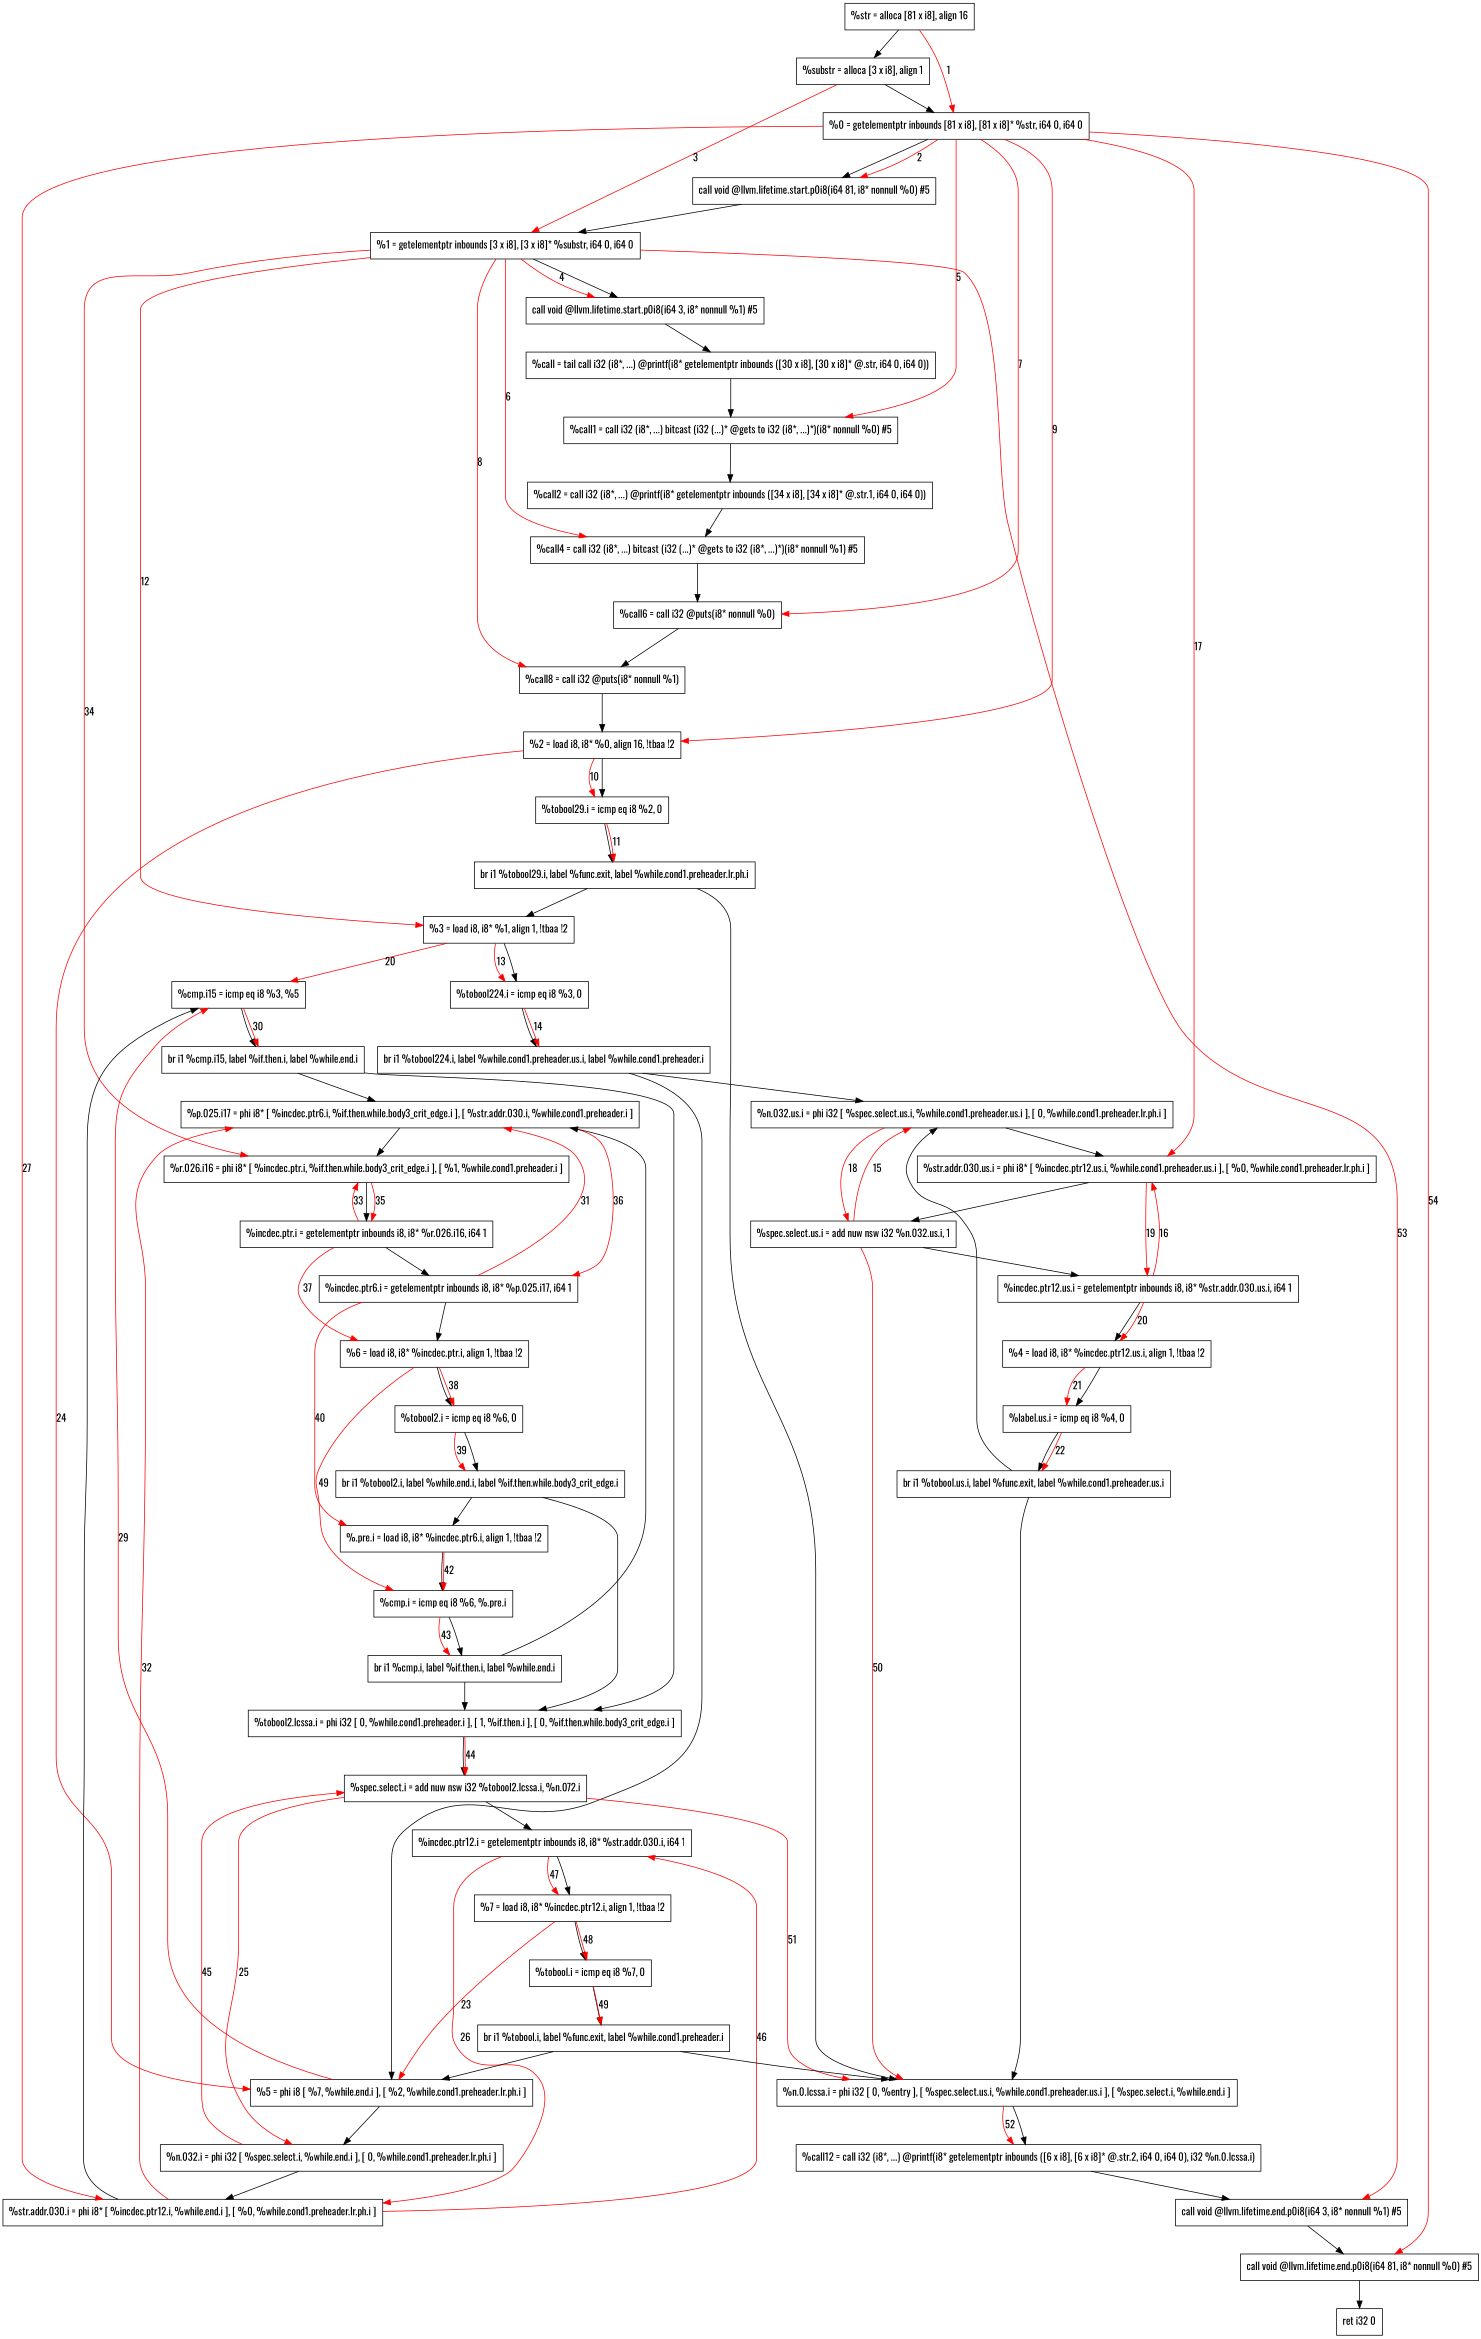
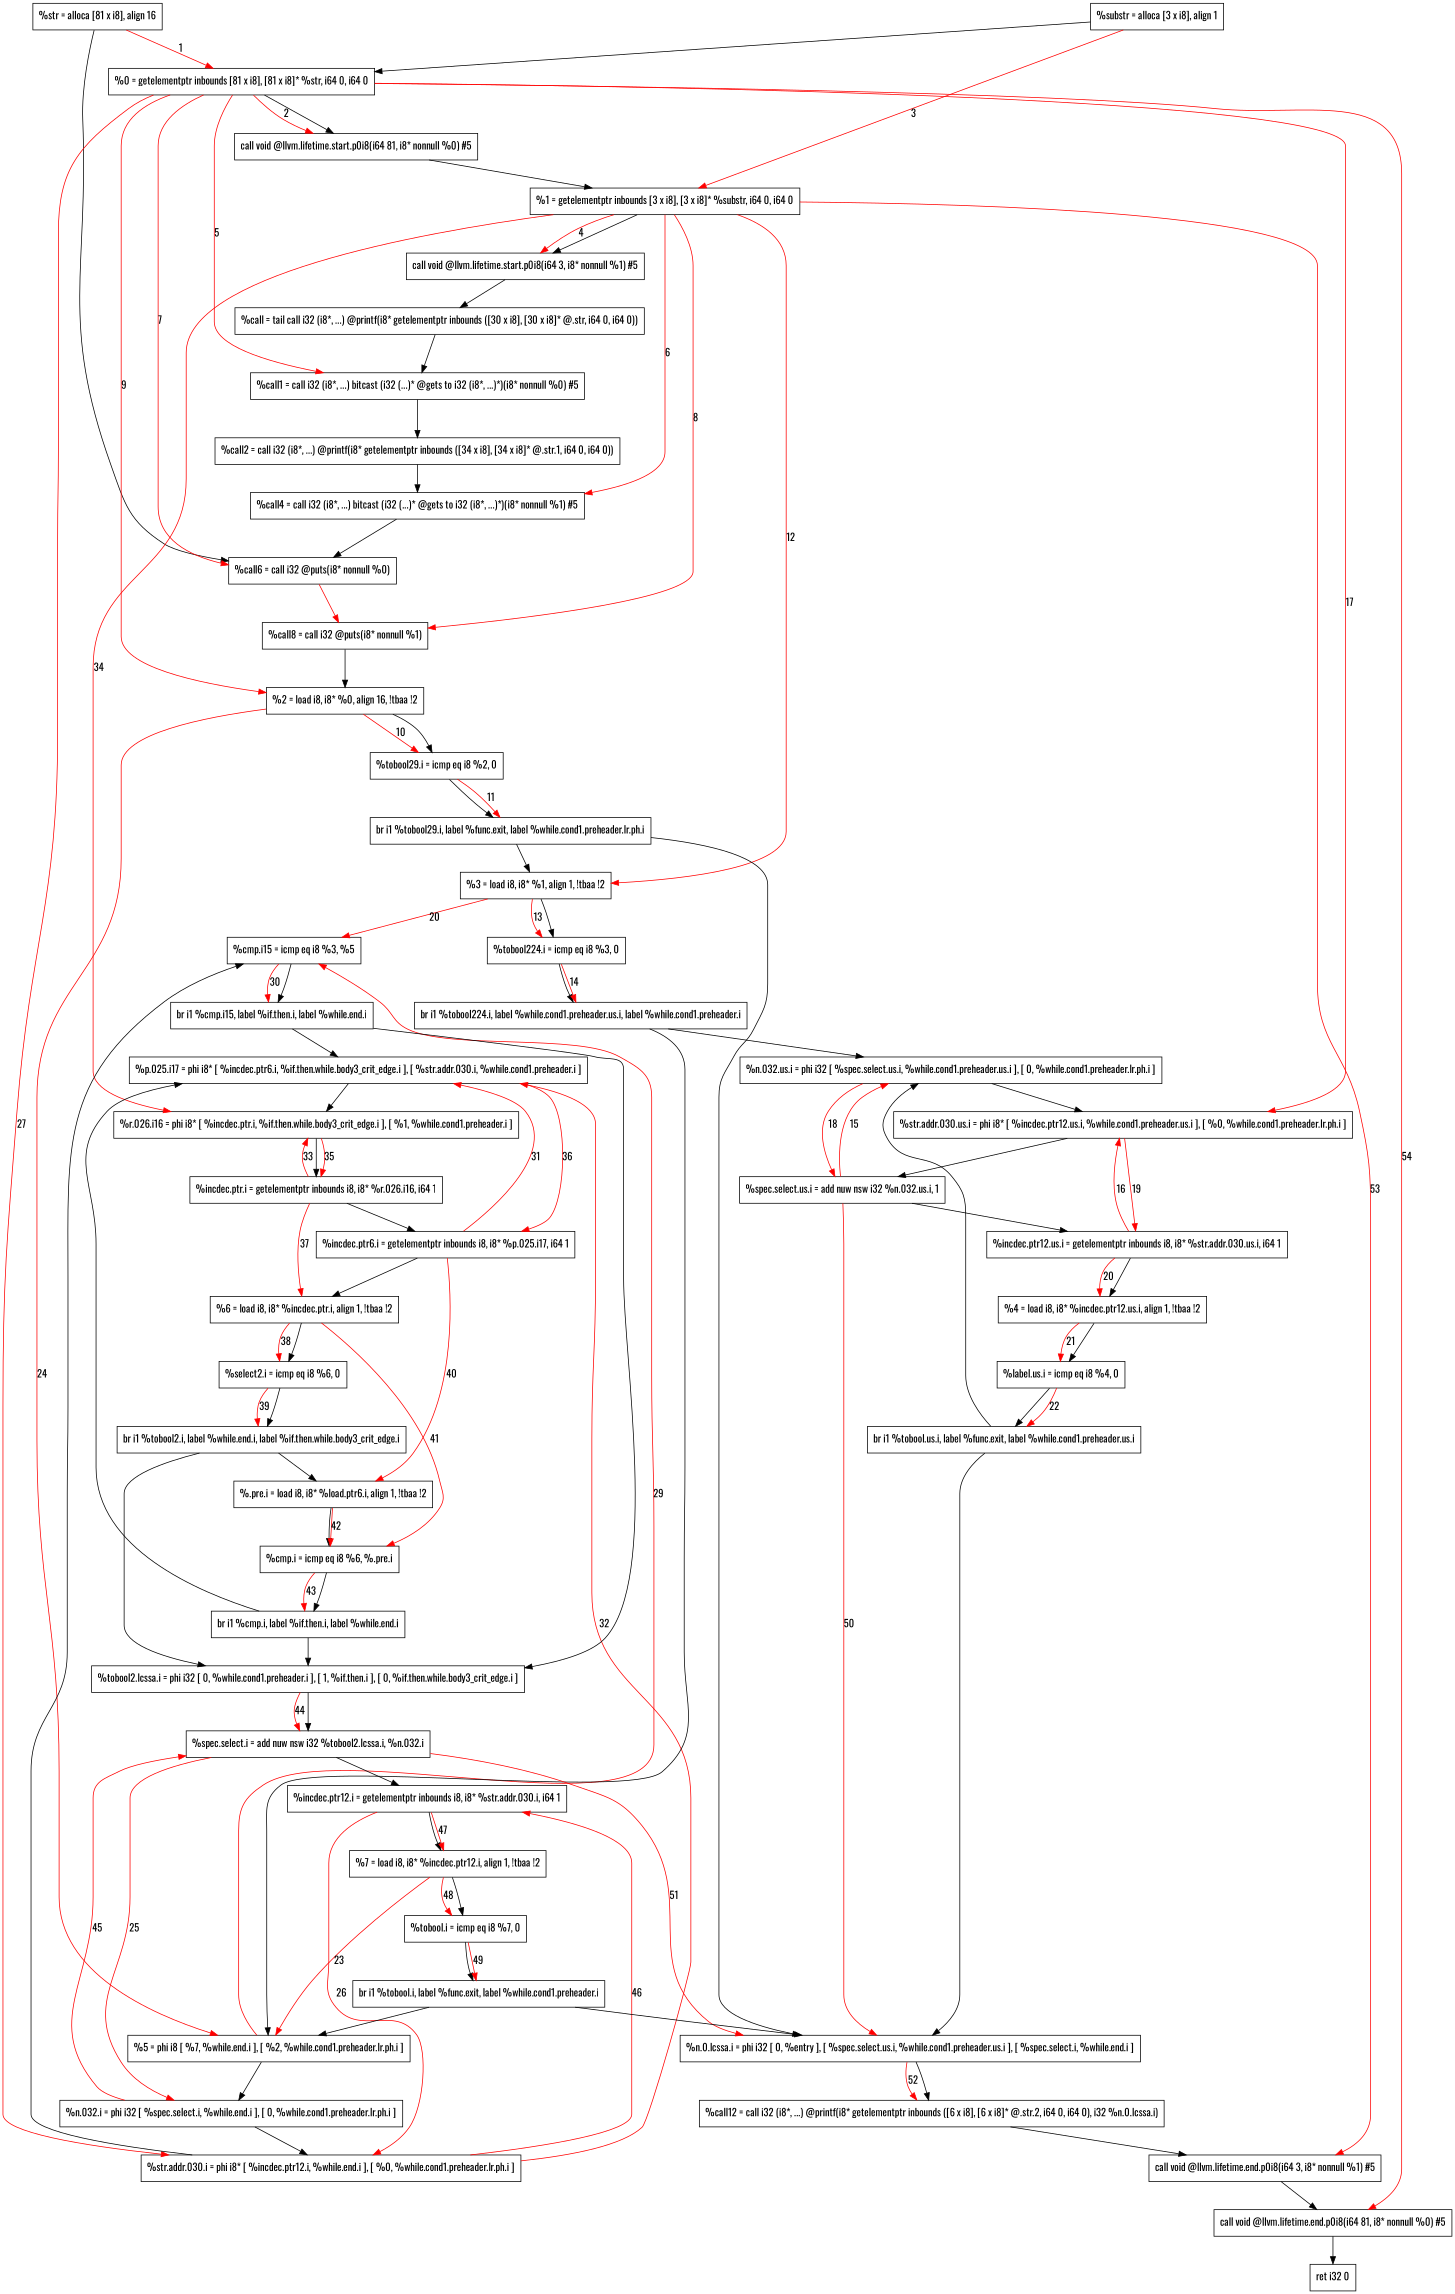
(889, 41) -> (81, 327)
(653, 646) -> (327, 600)
(459, 1419) -> (283, 1375)
(324, 1484) -> (435, 1440)
(444, 1539) -> (333, 1494)
(466, 1788) -> (308, 1744)
